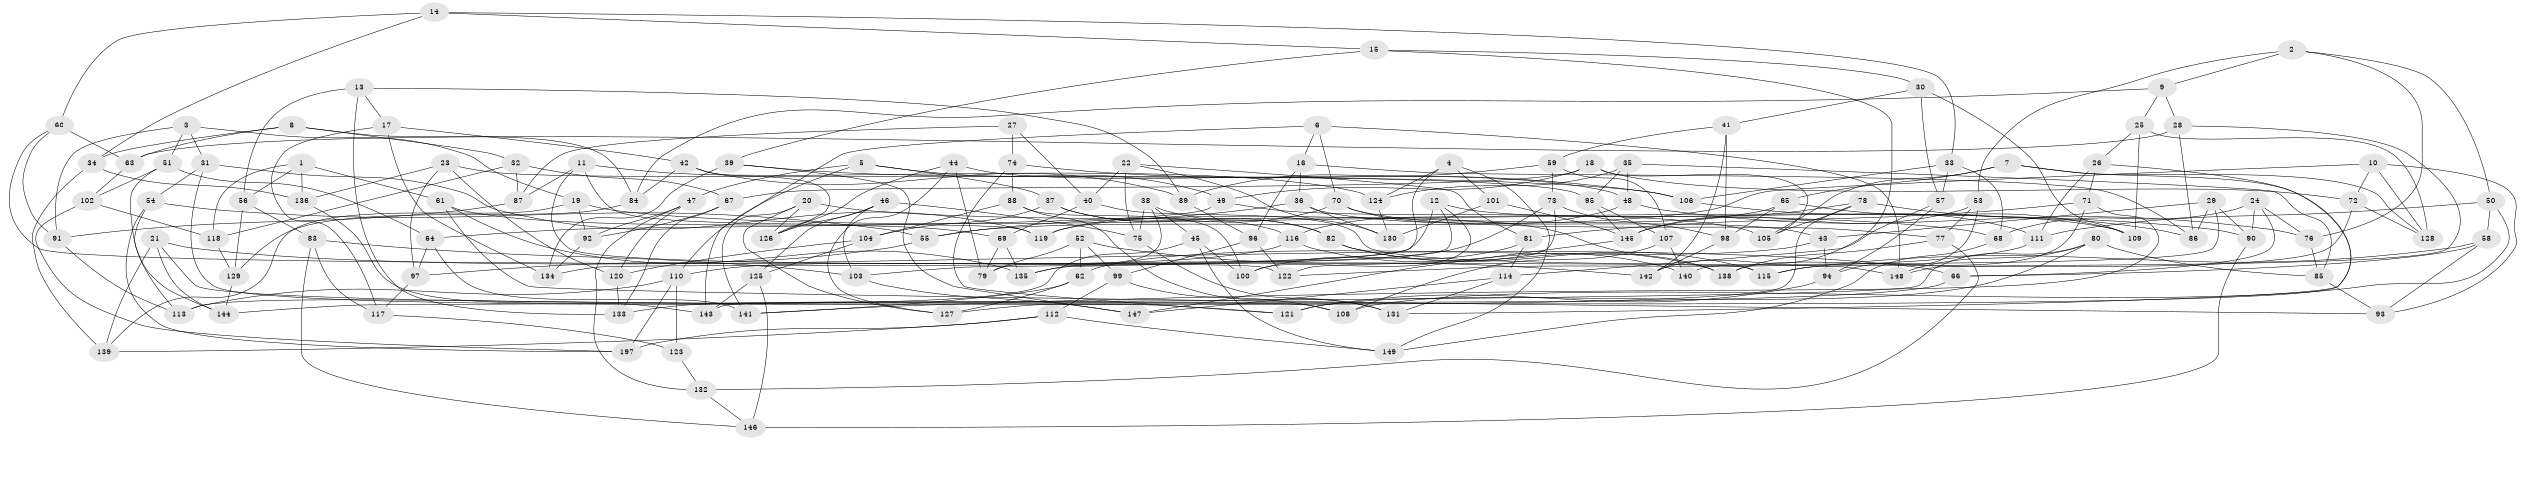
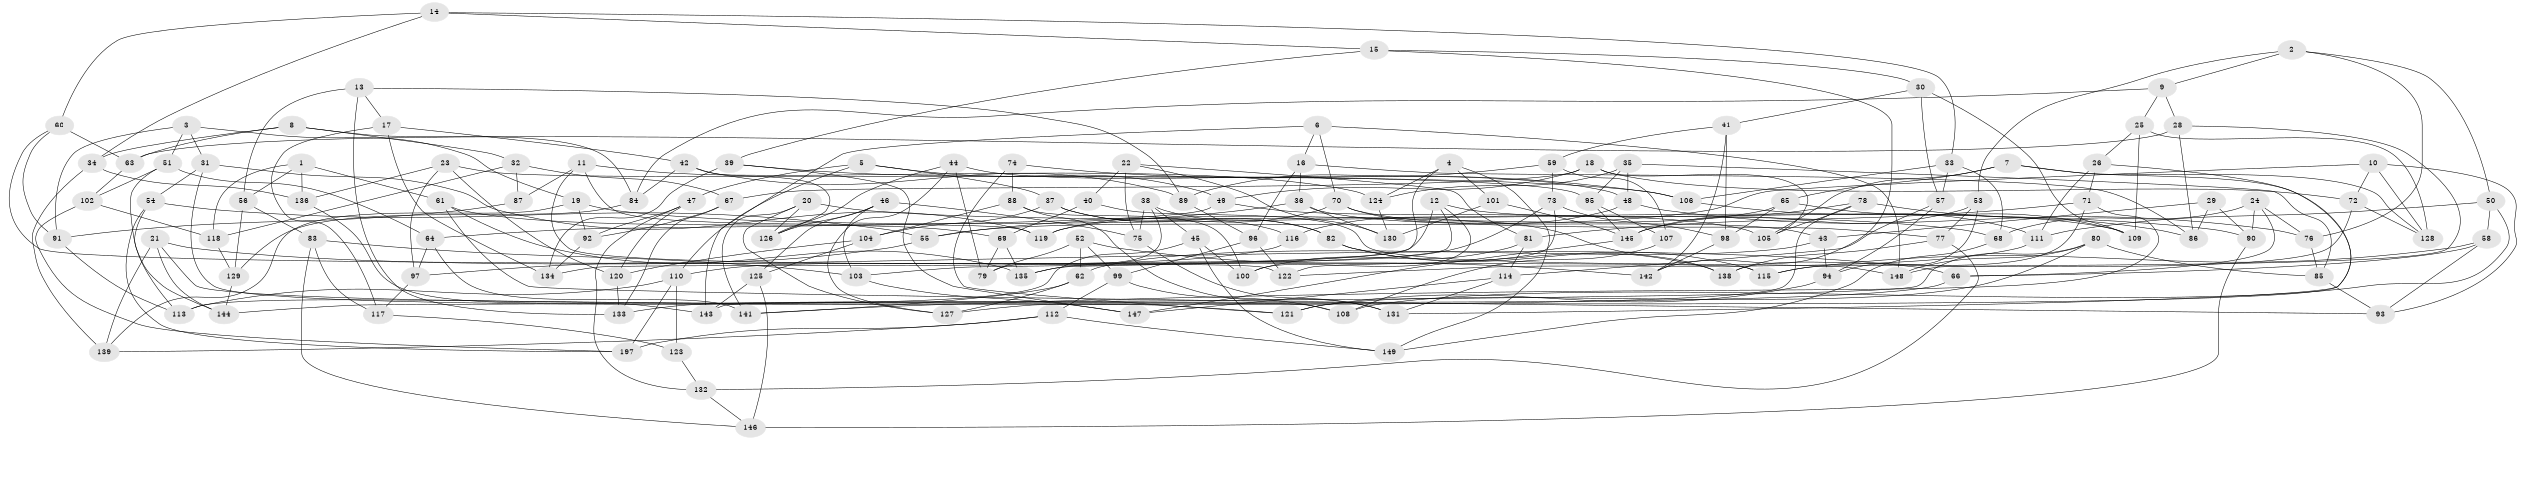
(1013, 125) -> none
(1686, 277) -> none
